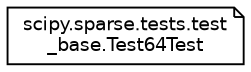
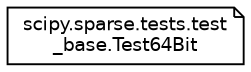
(126, 36) -> (126, 36)
